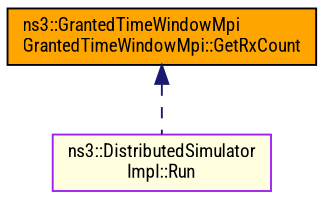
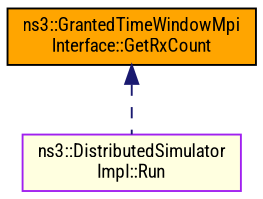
(162, 37) -> (132, 37)
